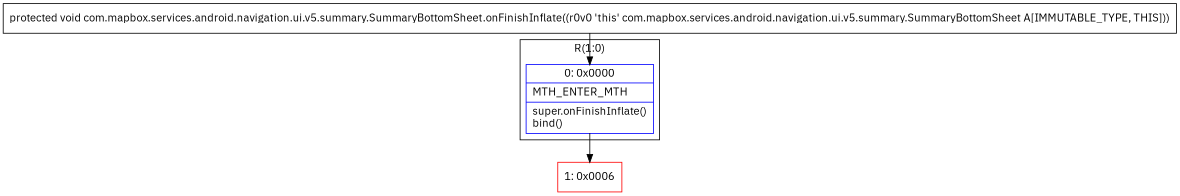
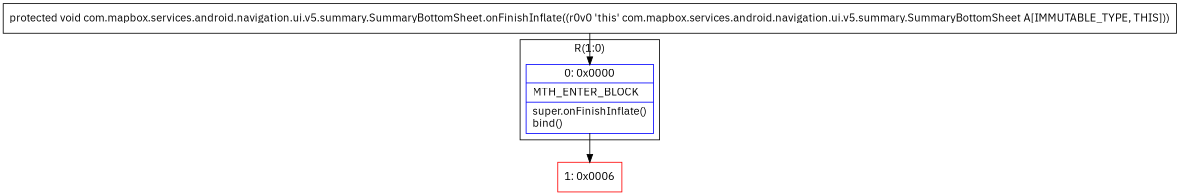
(580, 92) -> (586, 92)
